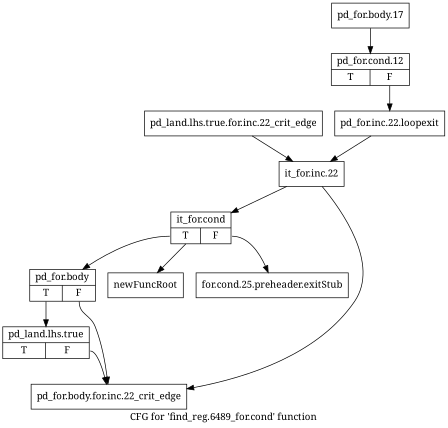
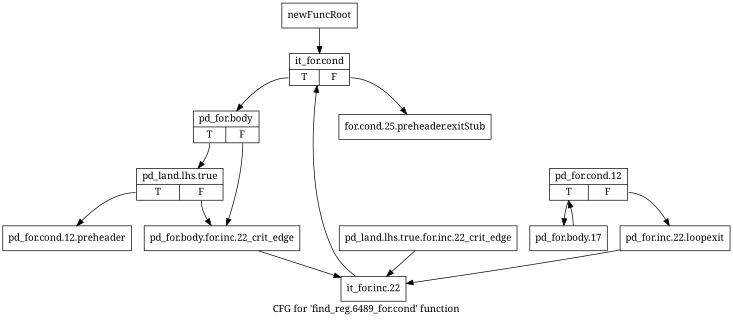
none -> (566, 209)
none -> (67, 238)
(174, 256) -> (320, 37)
(335, 324) -> (296, 263)
